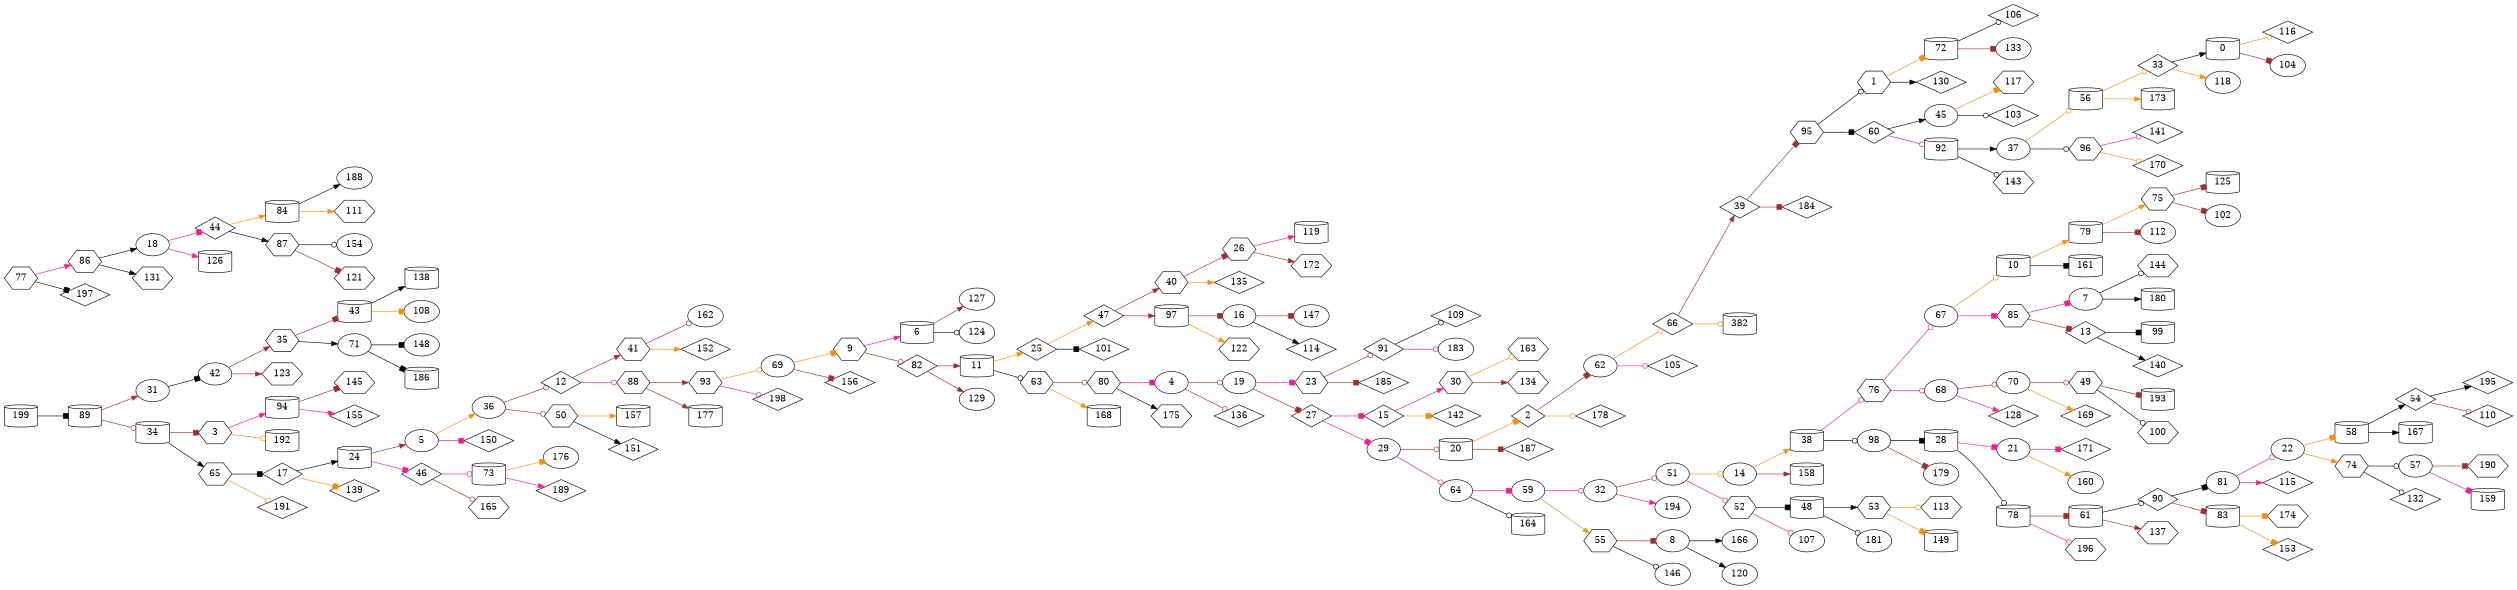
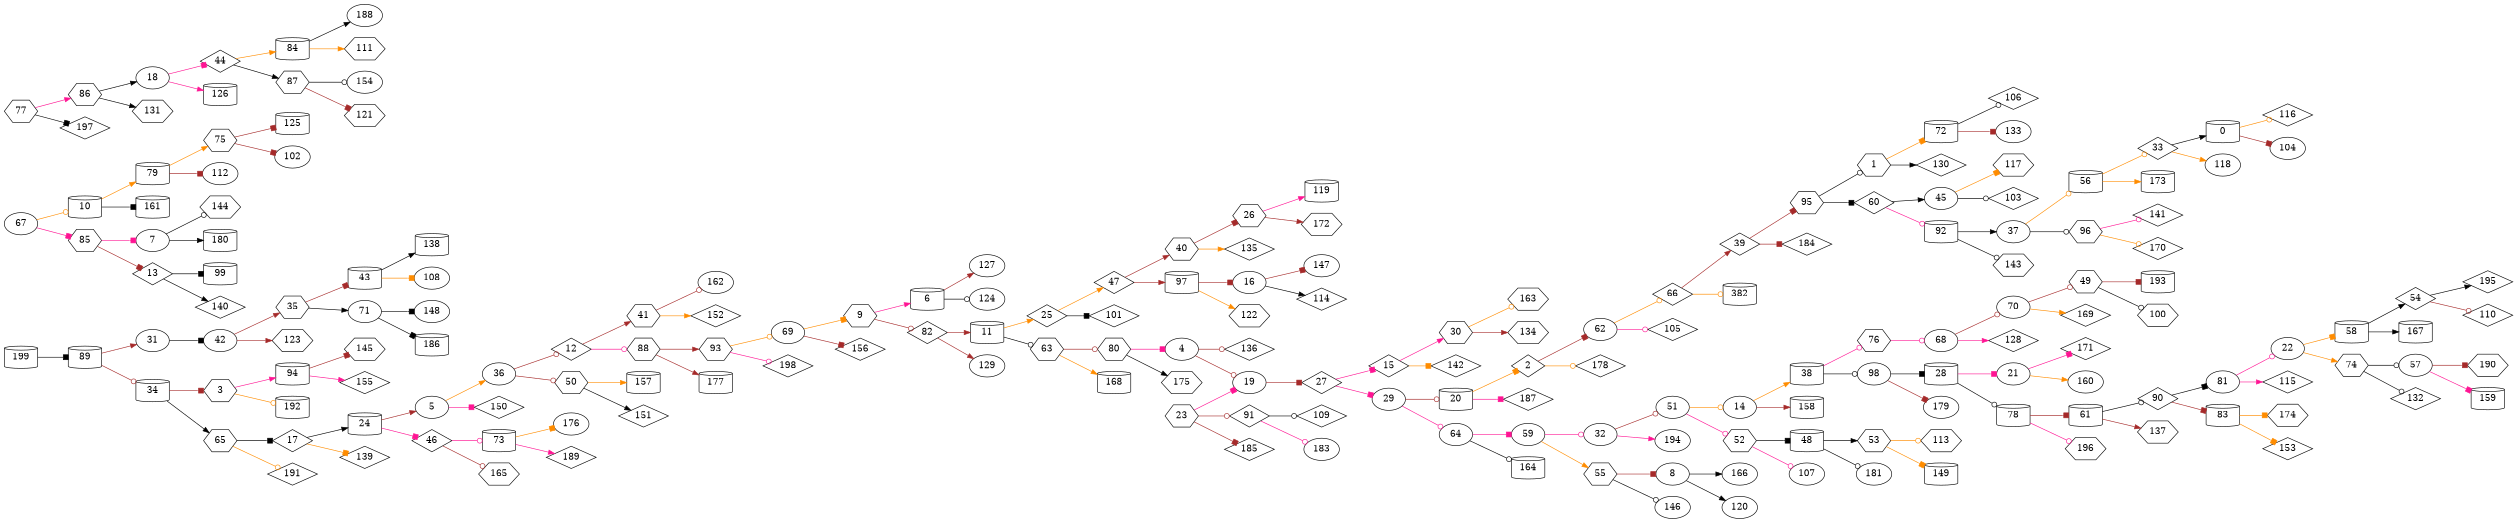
(1906, 355) -> none
(1272, 383) -> (1212, 401)
(1485, 449) -> (1485, 399)
